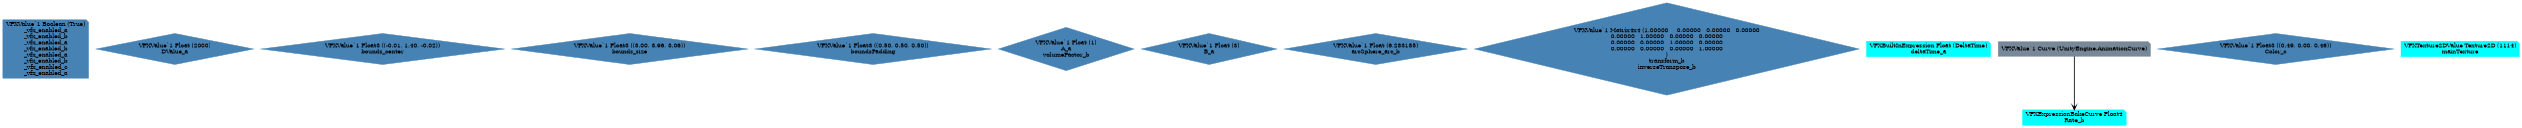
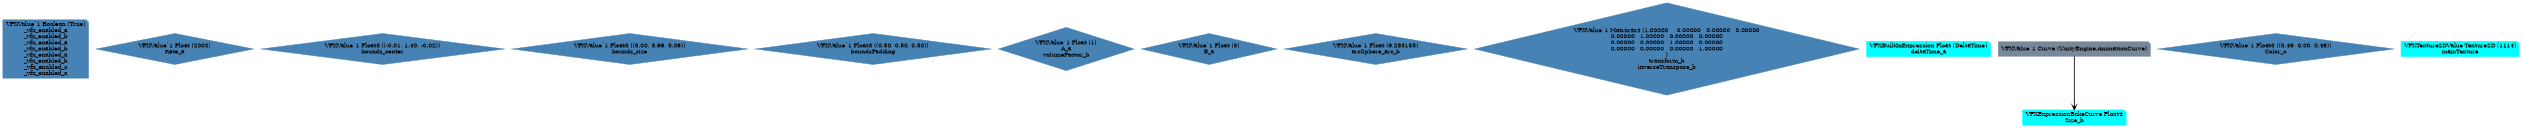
(175, 49) -> (175, 49)
(2074, 118) -> (2074, 118)
